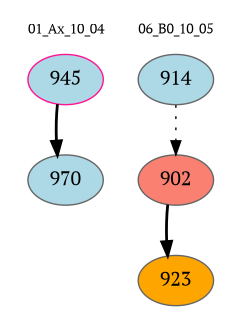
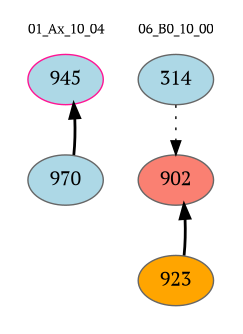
(177, 30) -> (177, 30)
(176, 80) -> (176, 80)
(56, 123) -> (75, 137)
(167, 223) -> (185, 237)
